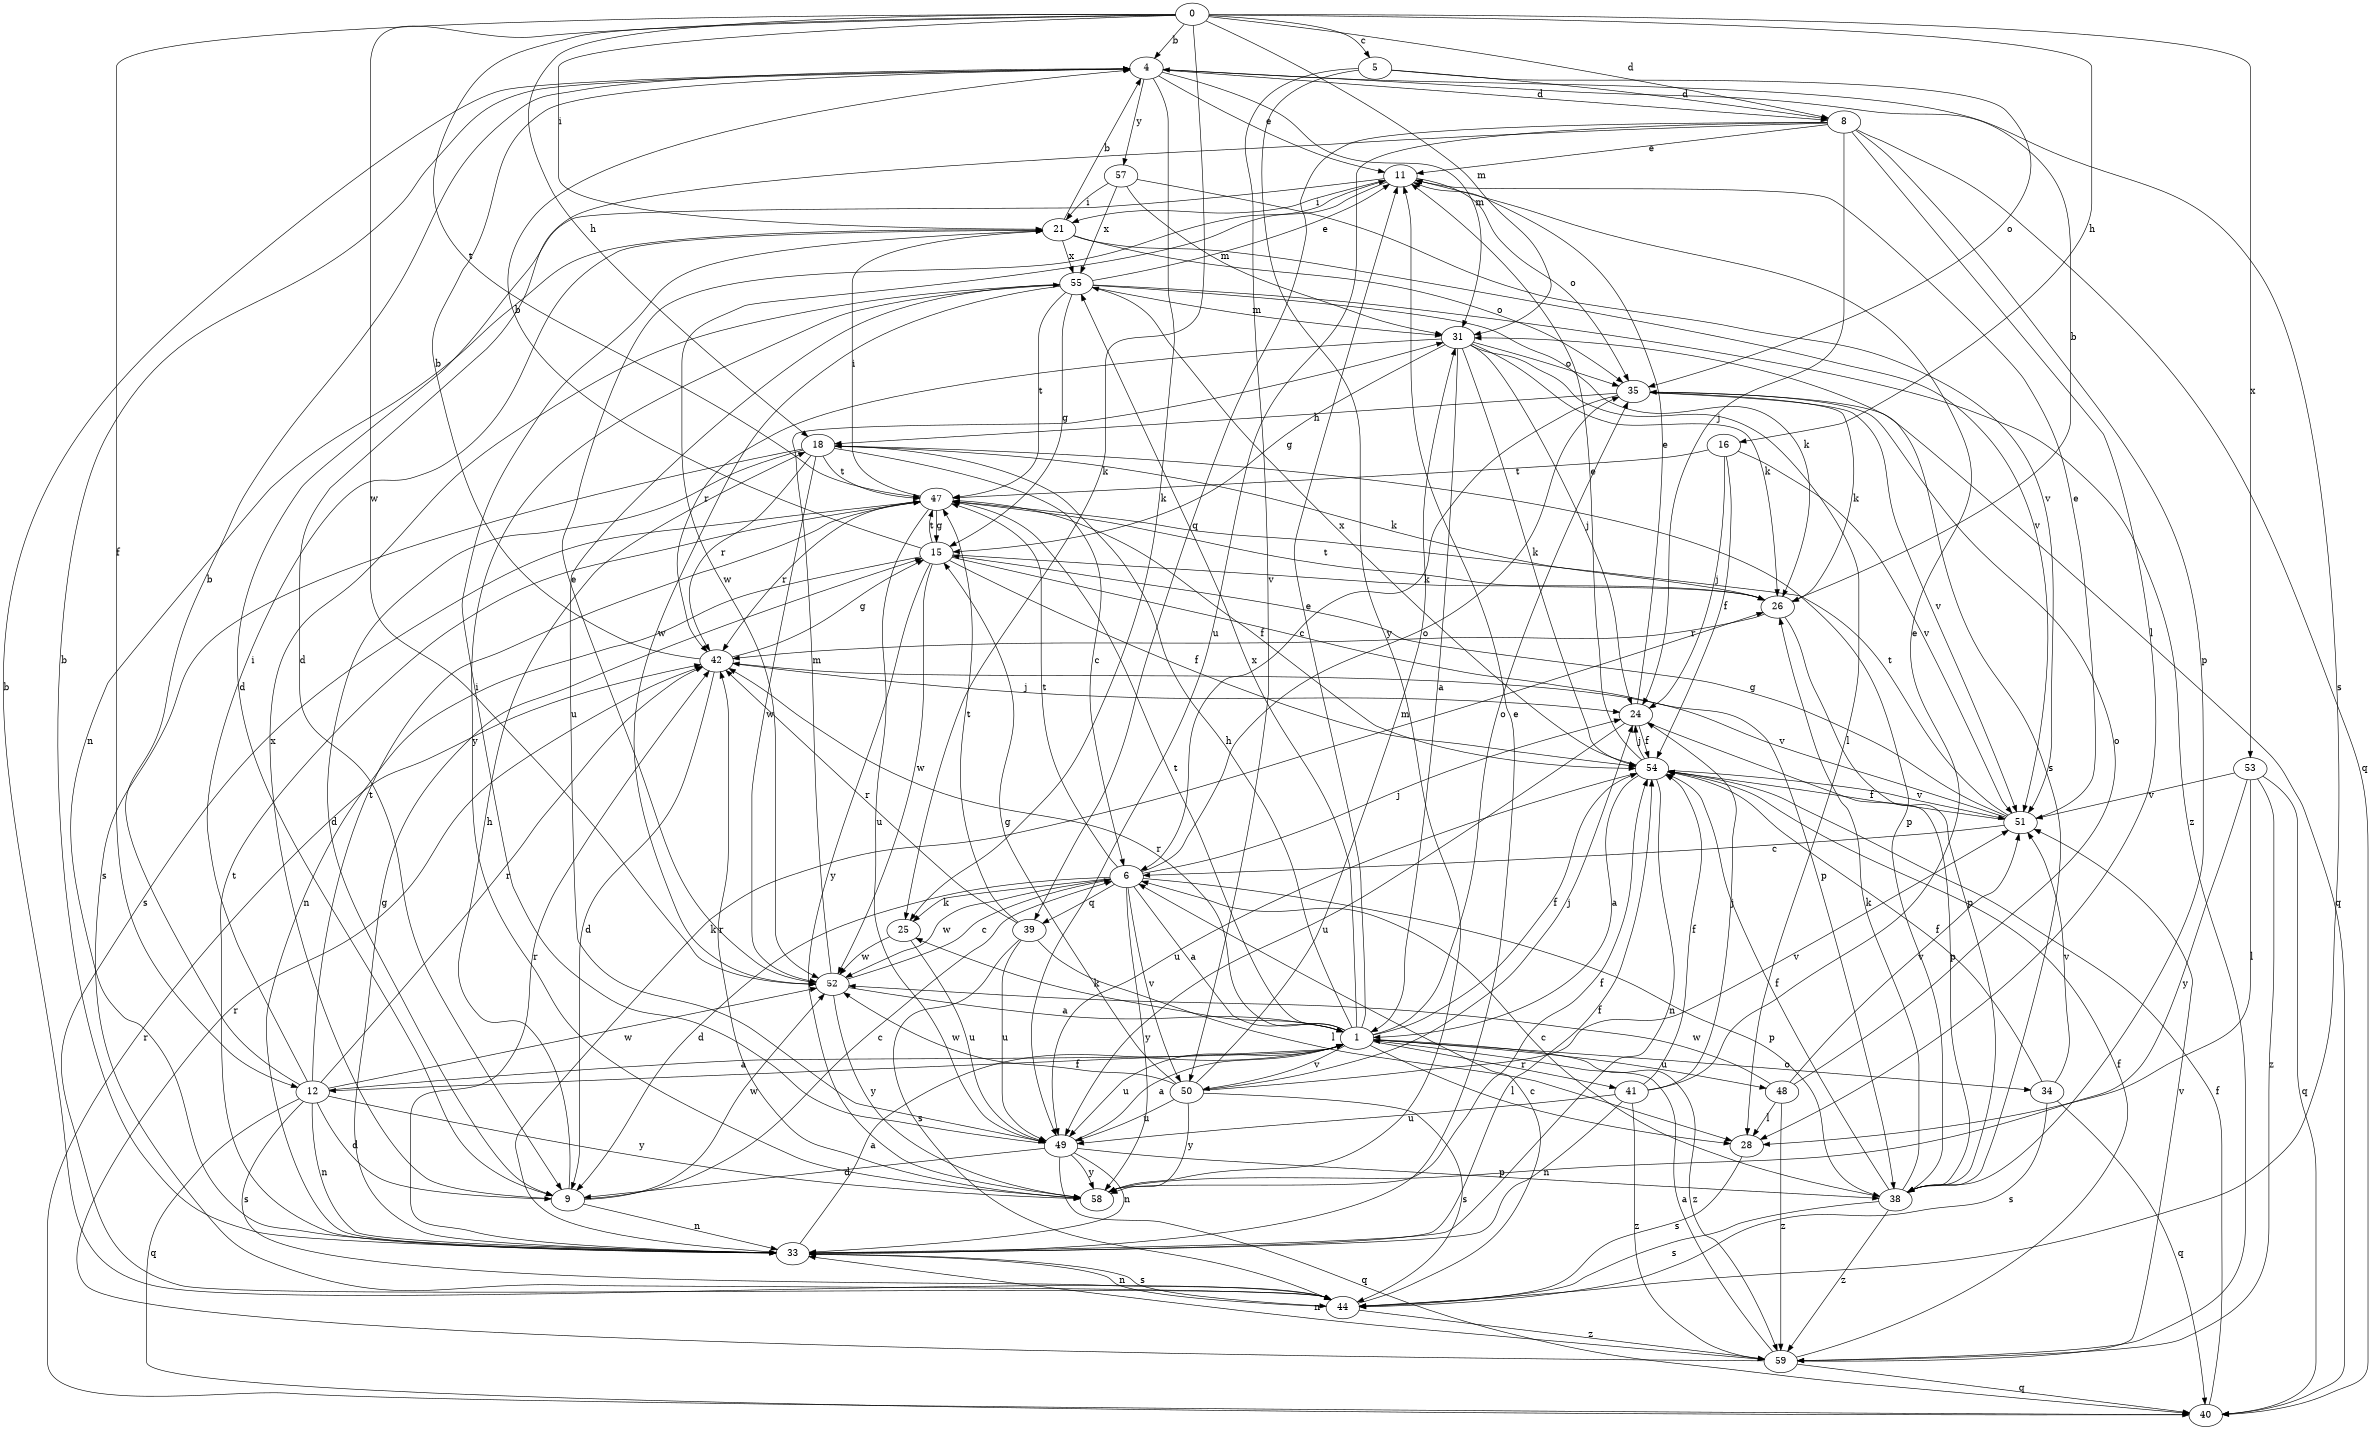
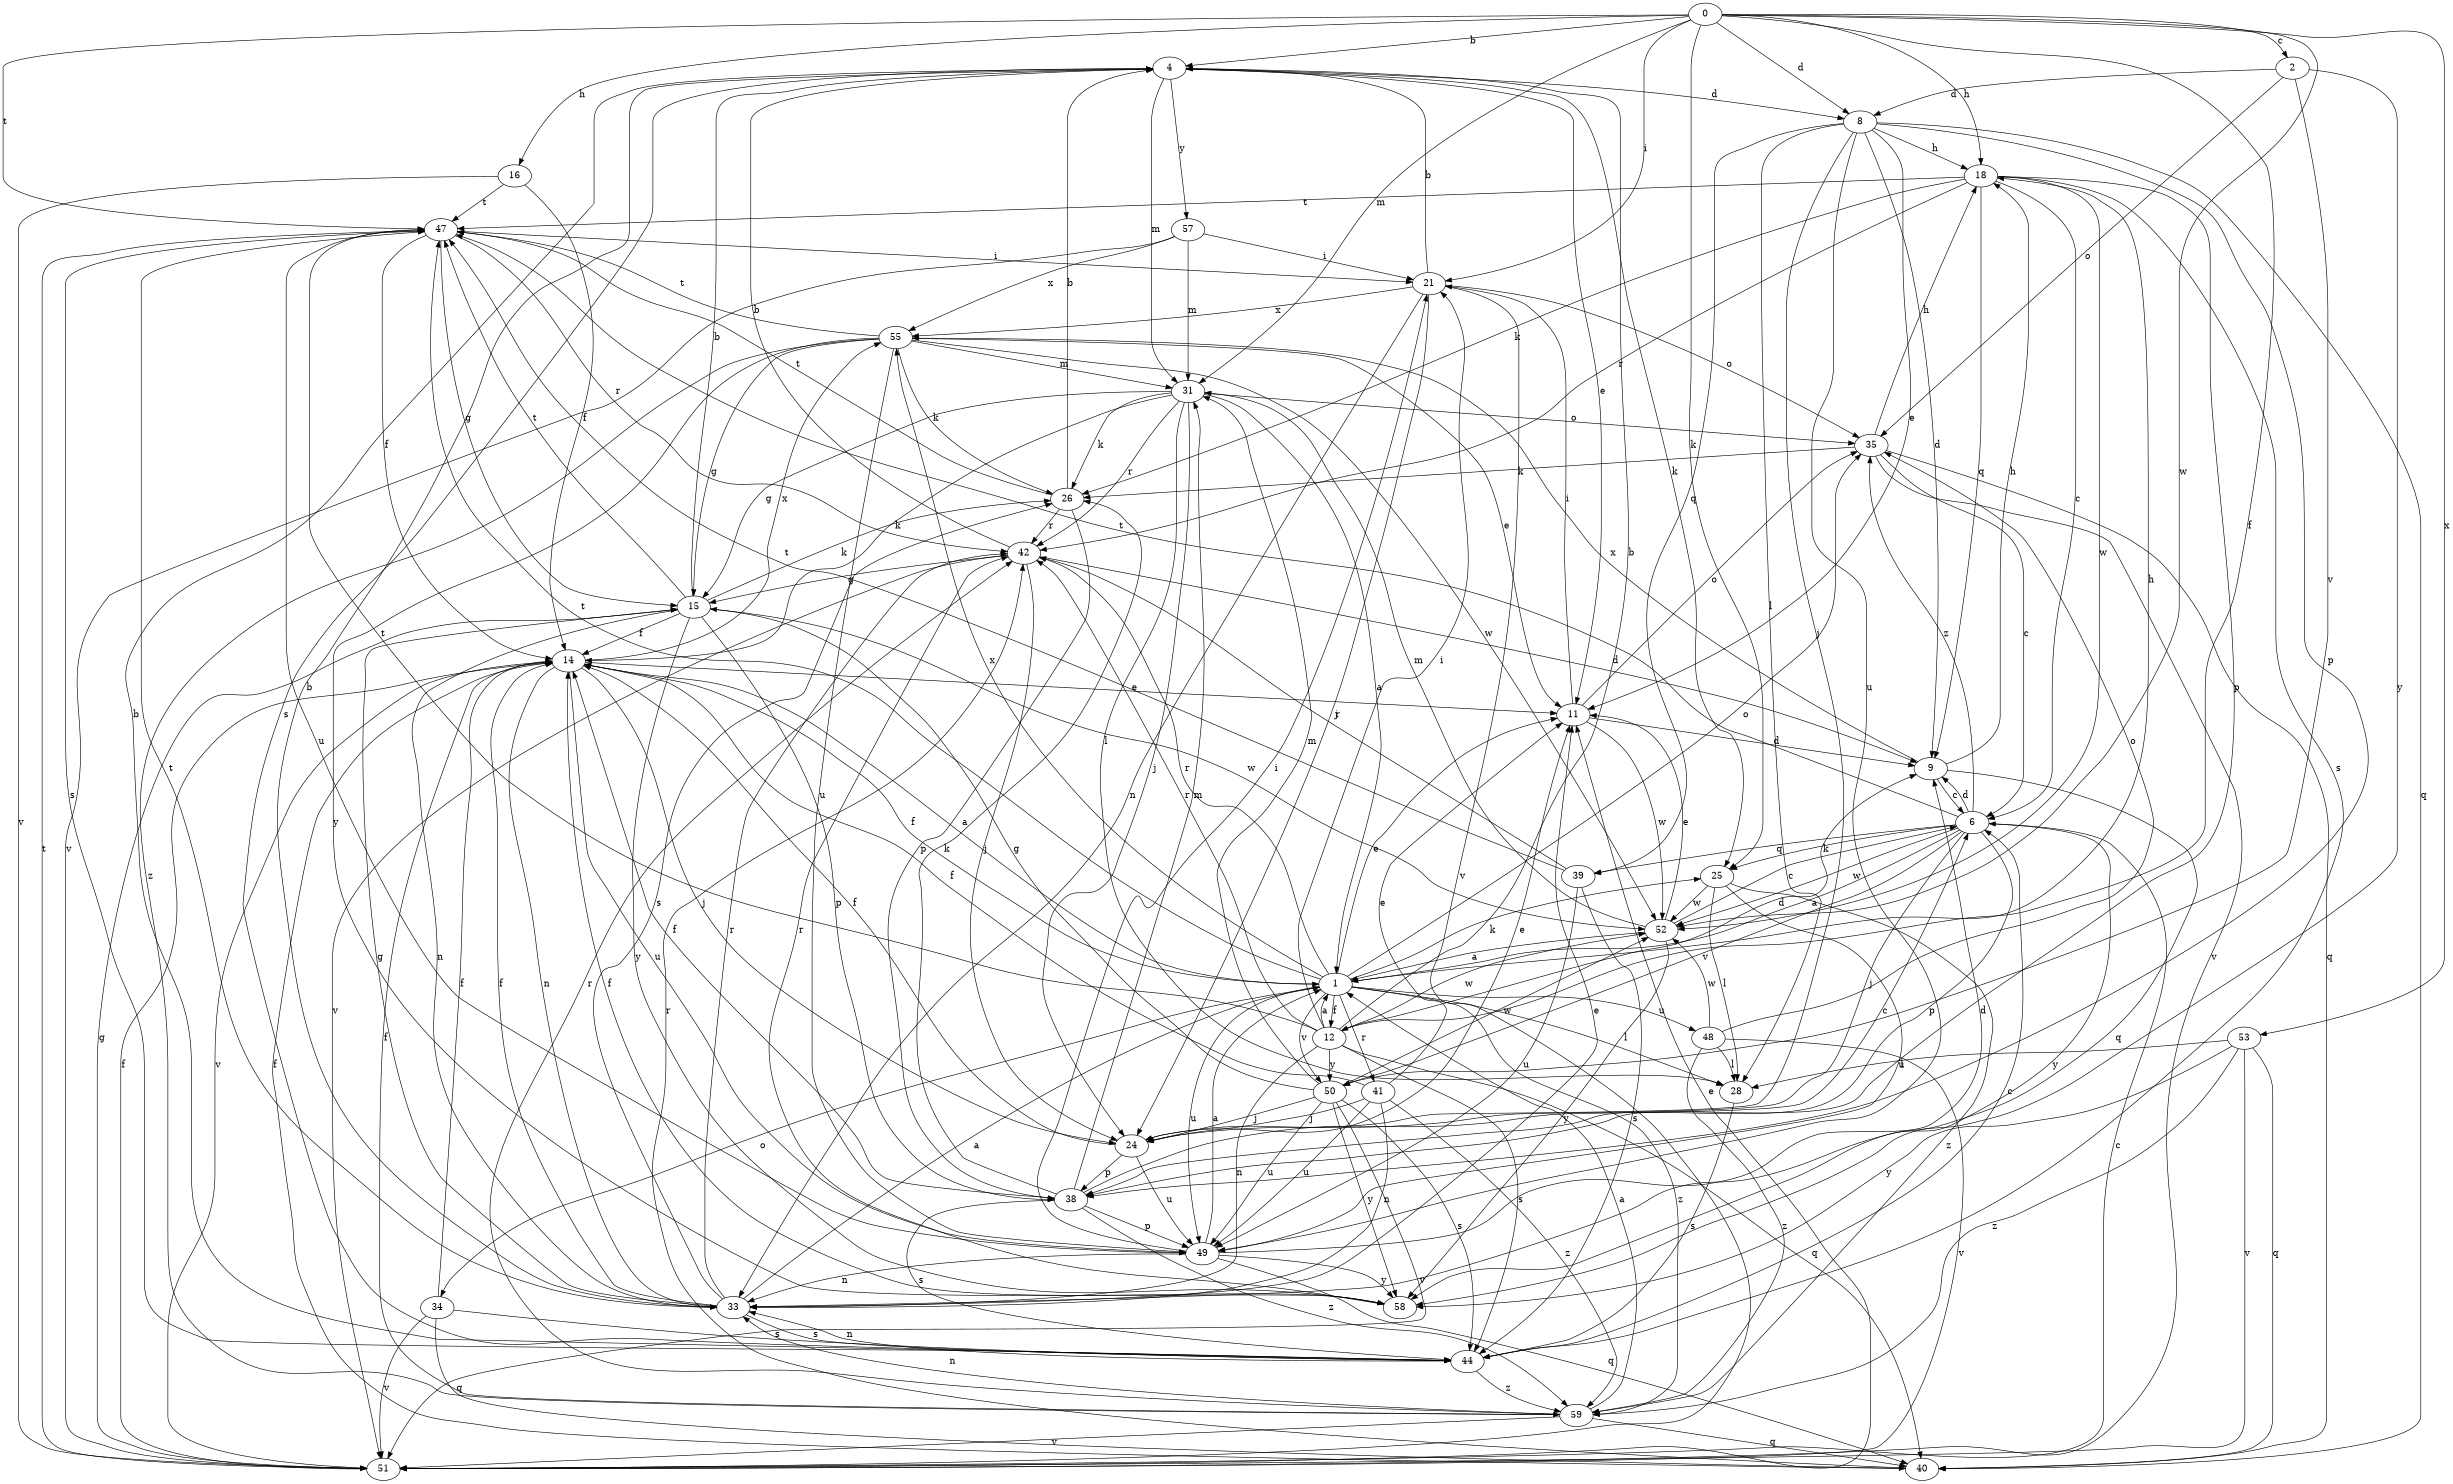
(1375, 68) -> (2293, 68)
none -> (1918, 147)
(1711, 595) -> (1326, 726)
(1426, 634) -> (1946, 634)
(1382, 679) -> (417, 829)
(1652, 769) -> (569, 661)
(2051, 769) -> (1198, 796)
(334, 823) -> (1982, 472)
(713, 930) -> (659, 903)
(1357, 1054) -> (1720, 981)
(721, 1127) -> none
none -> (1939, 1144)
(699, 1166) -> (1330, 1062)
(1435, 1173) -> (1134, 1226)
(697, 1227) -> (2118, 1038)
